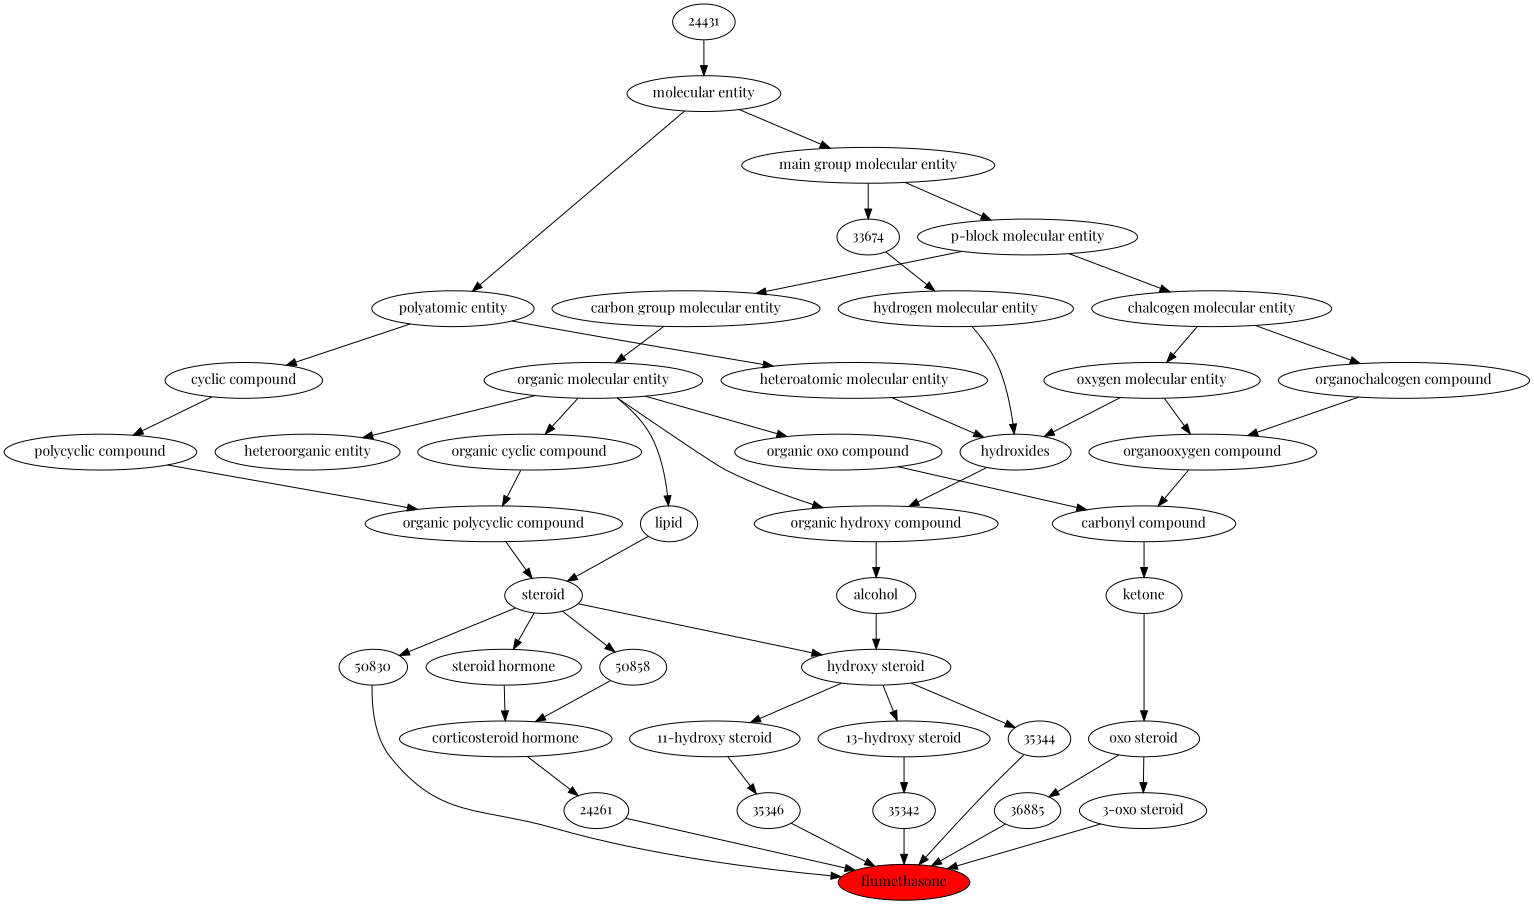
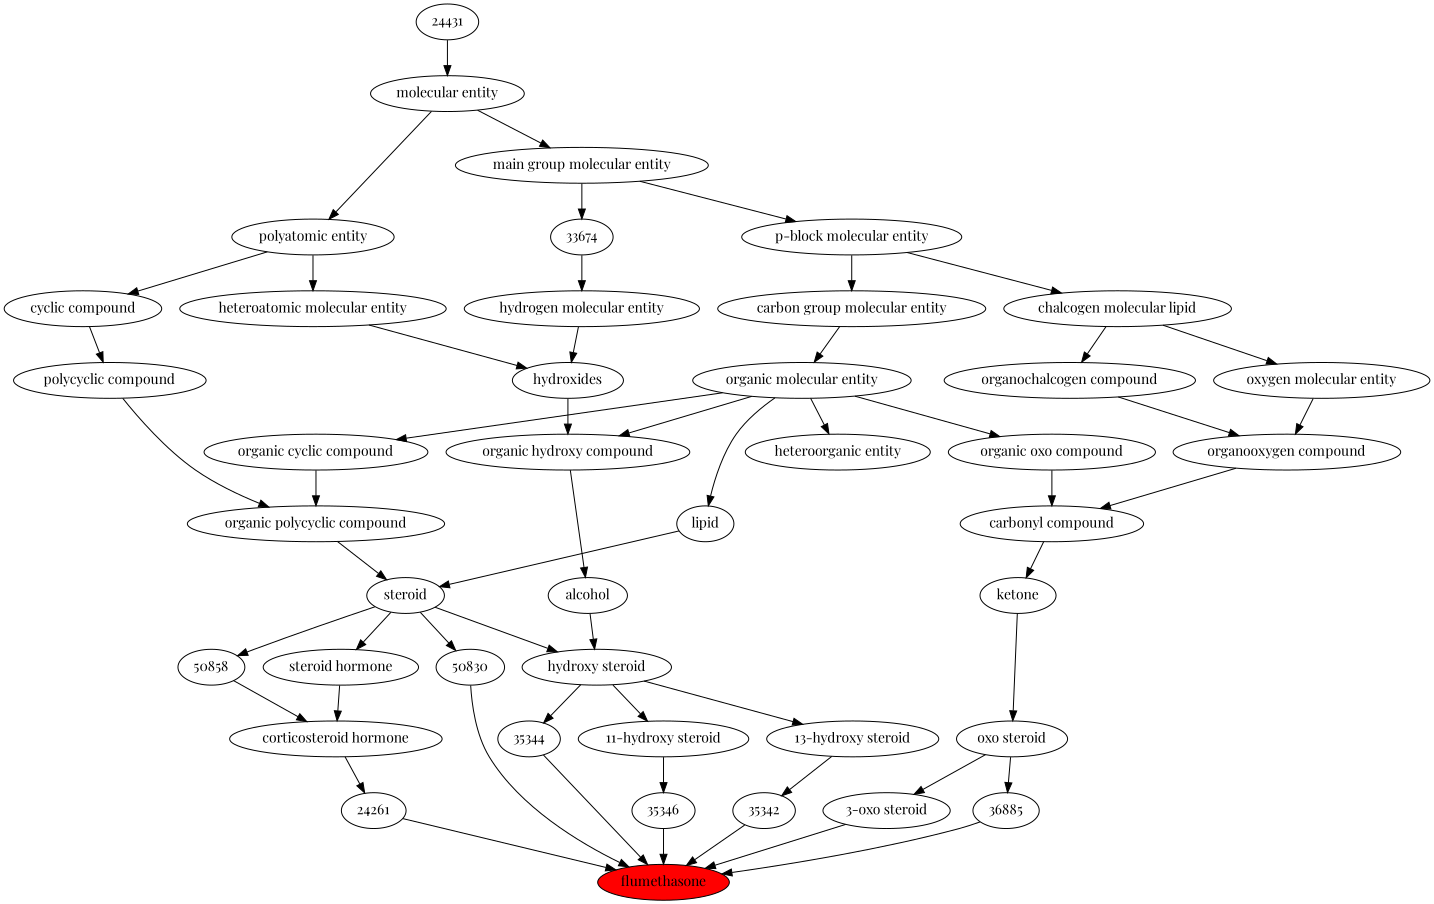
(1212, 309) -> (1118, 309)
(1087, 415) -> none
